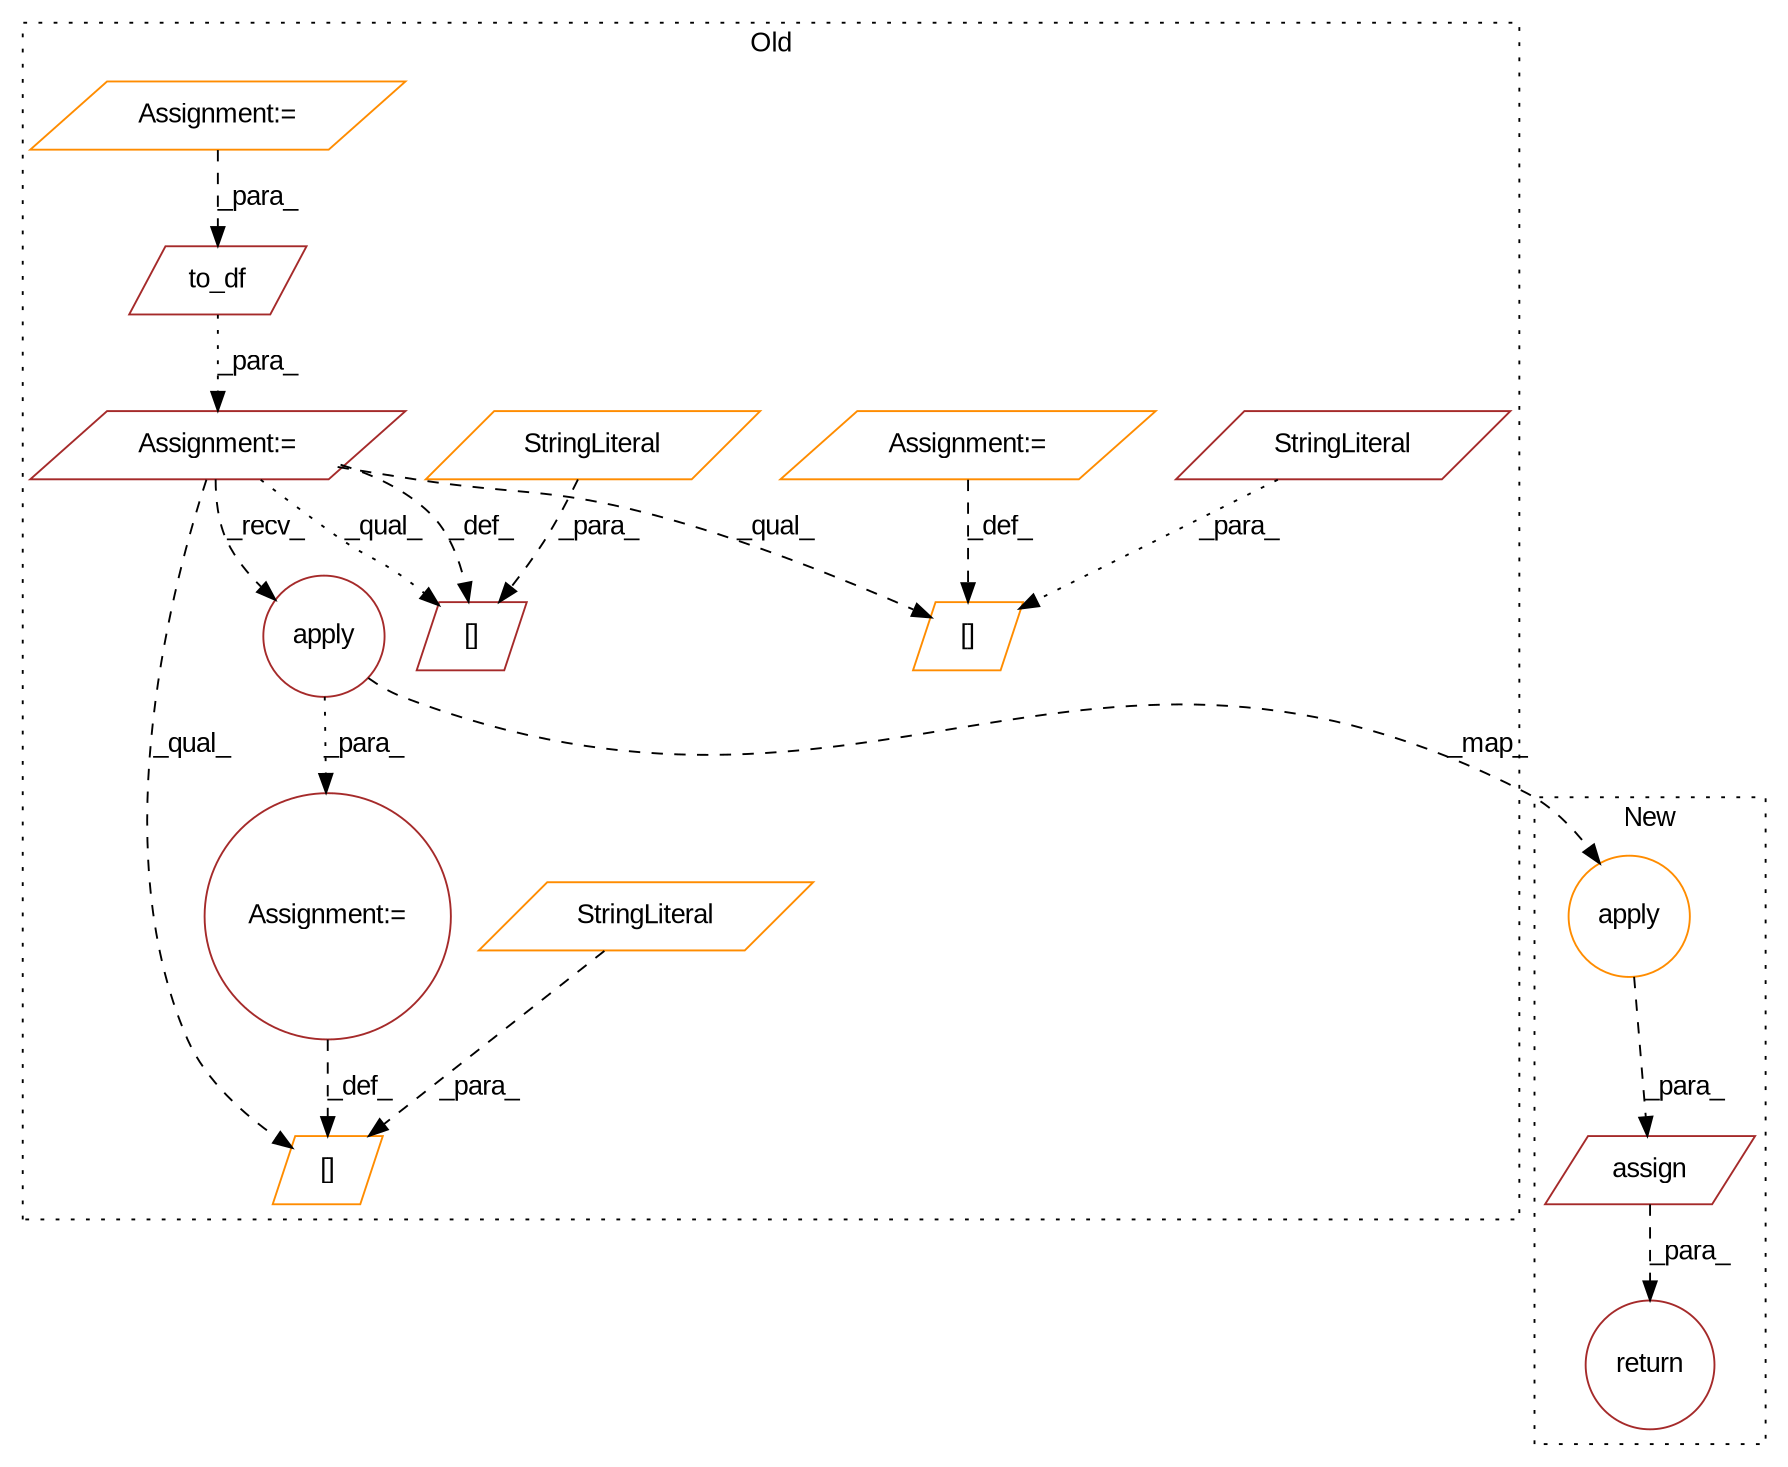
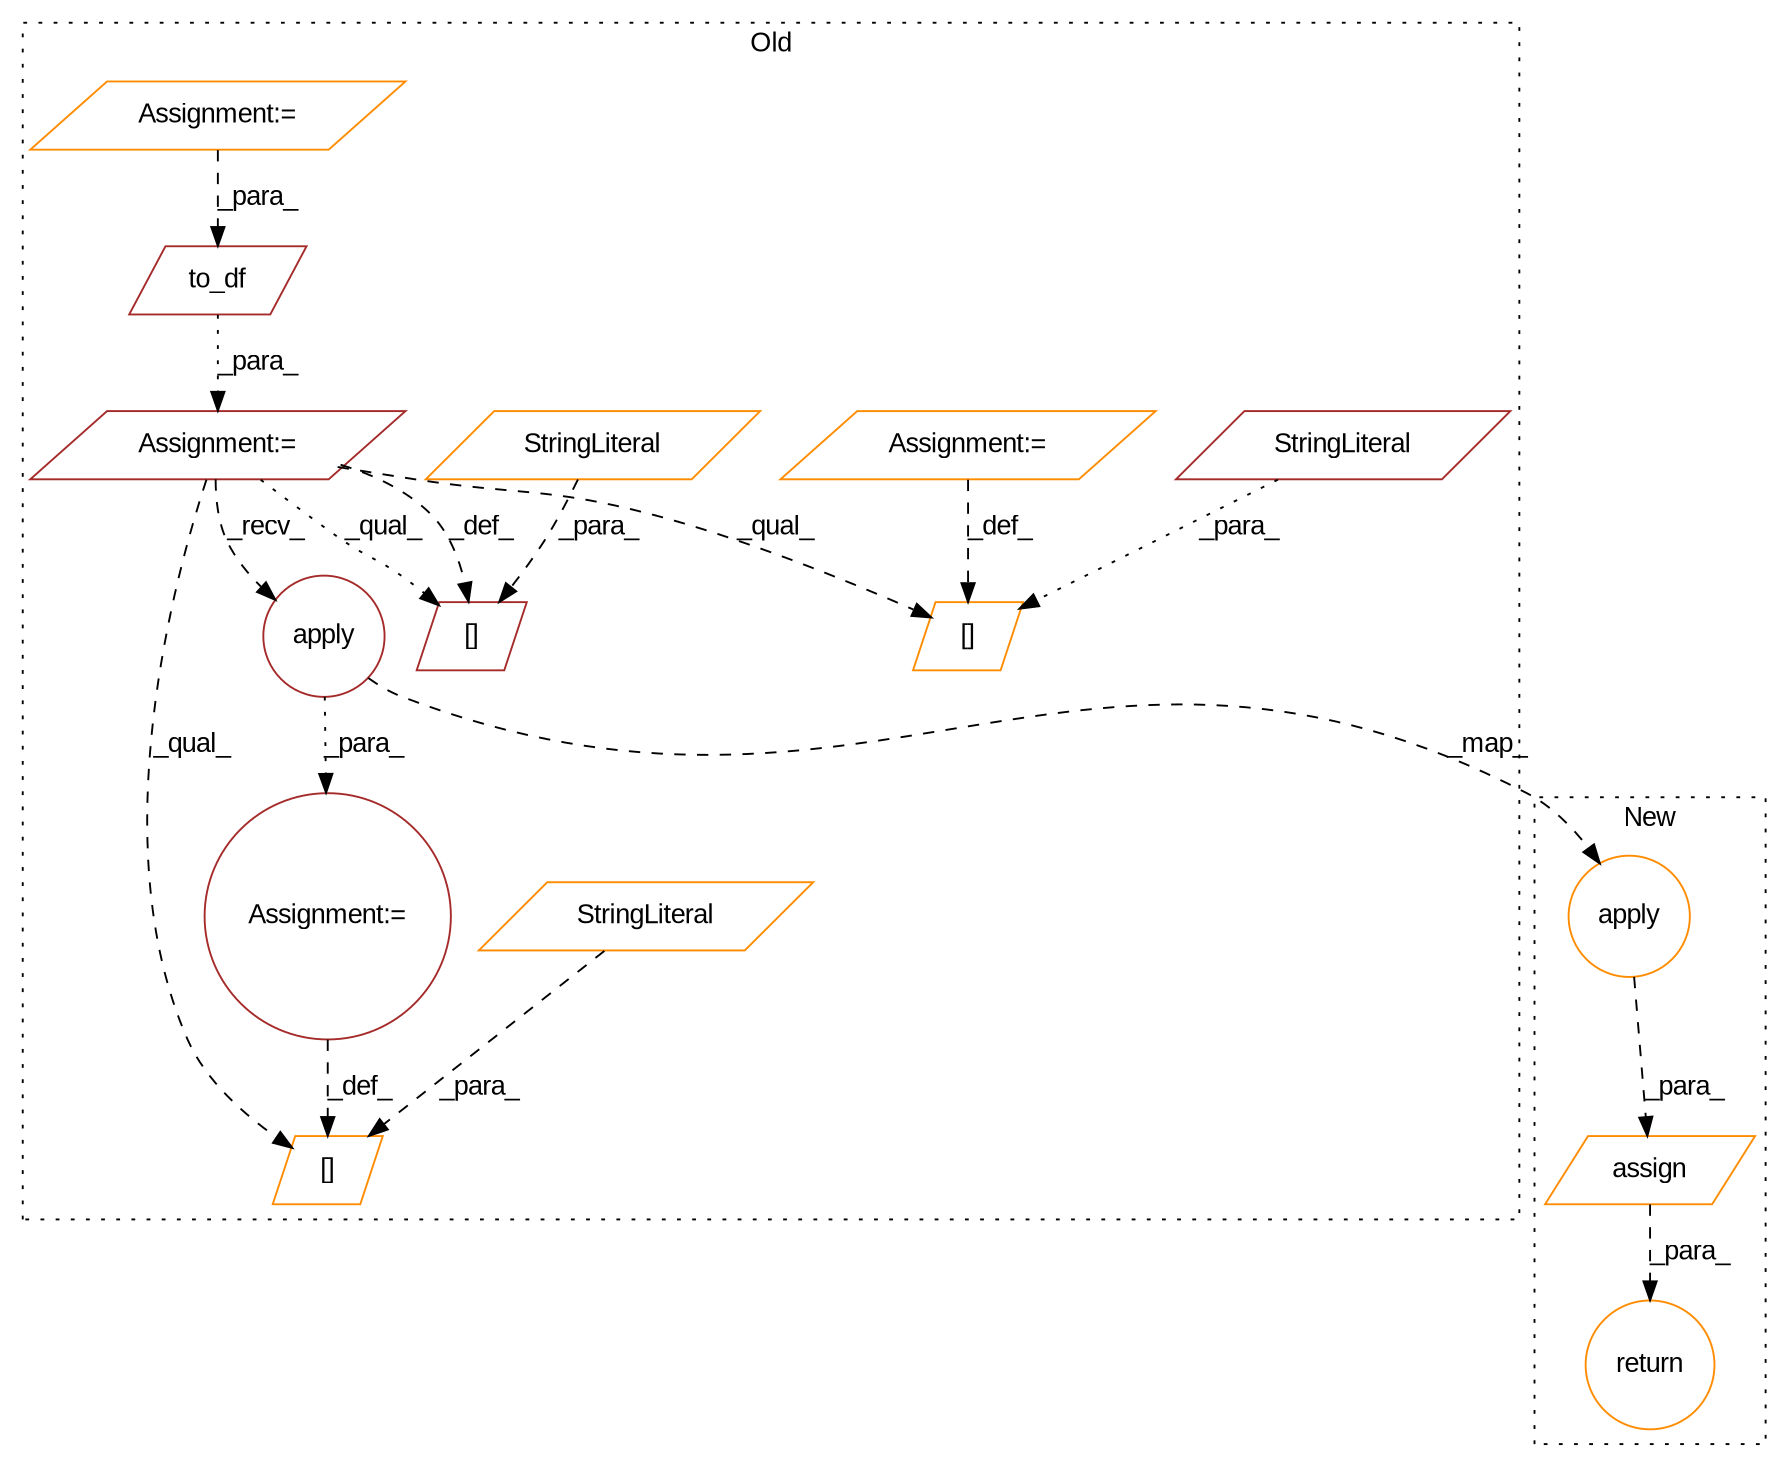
(1650, 1170) -> (1650, 1170)
(1650, 1365) -> (1650, 1365)
